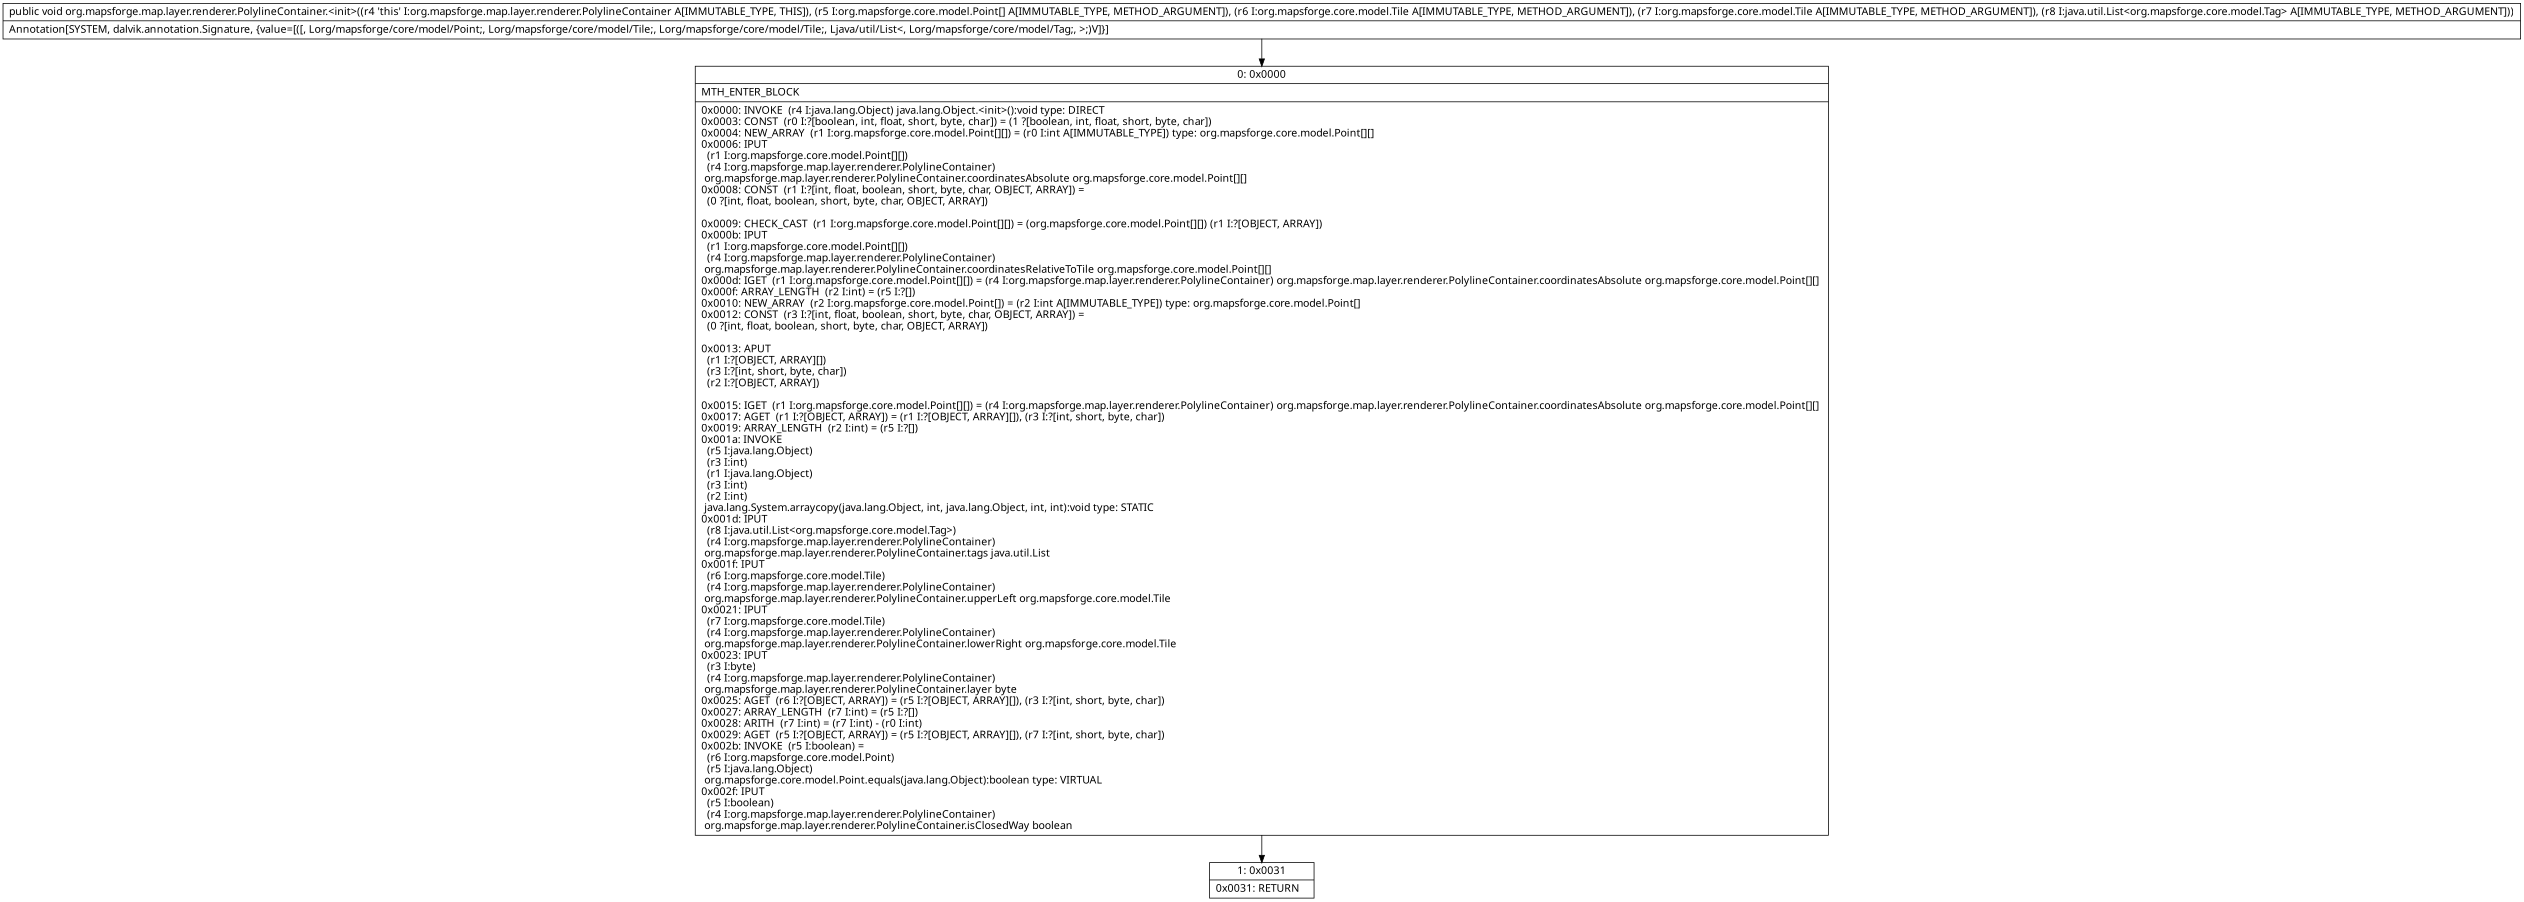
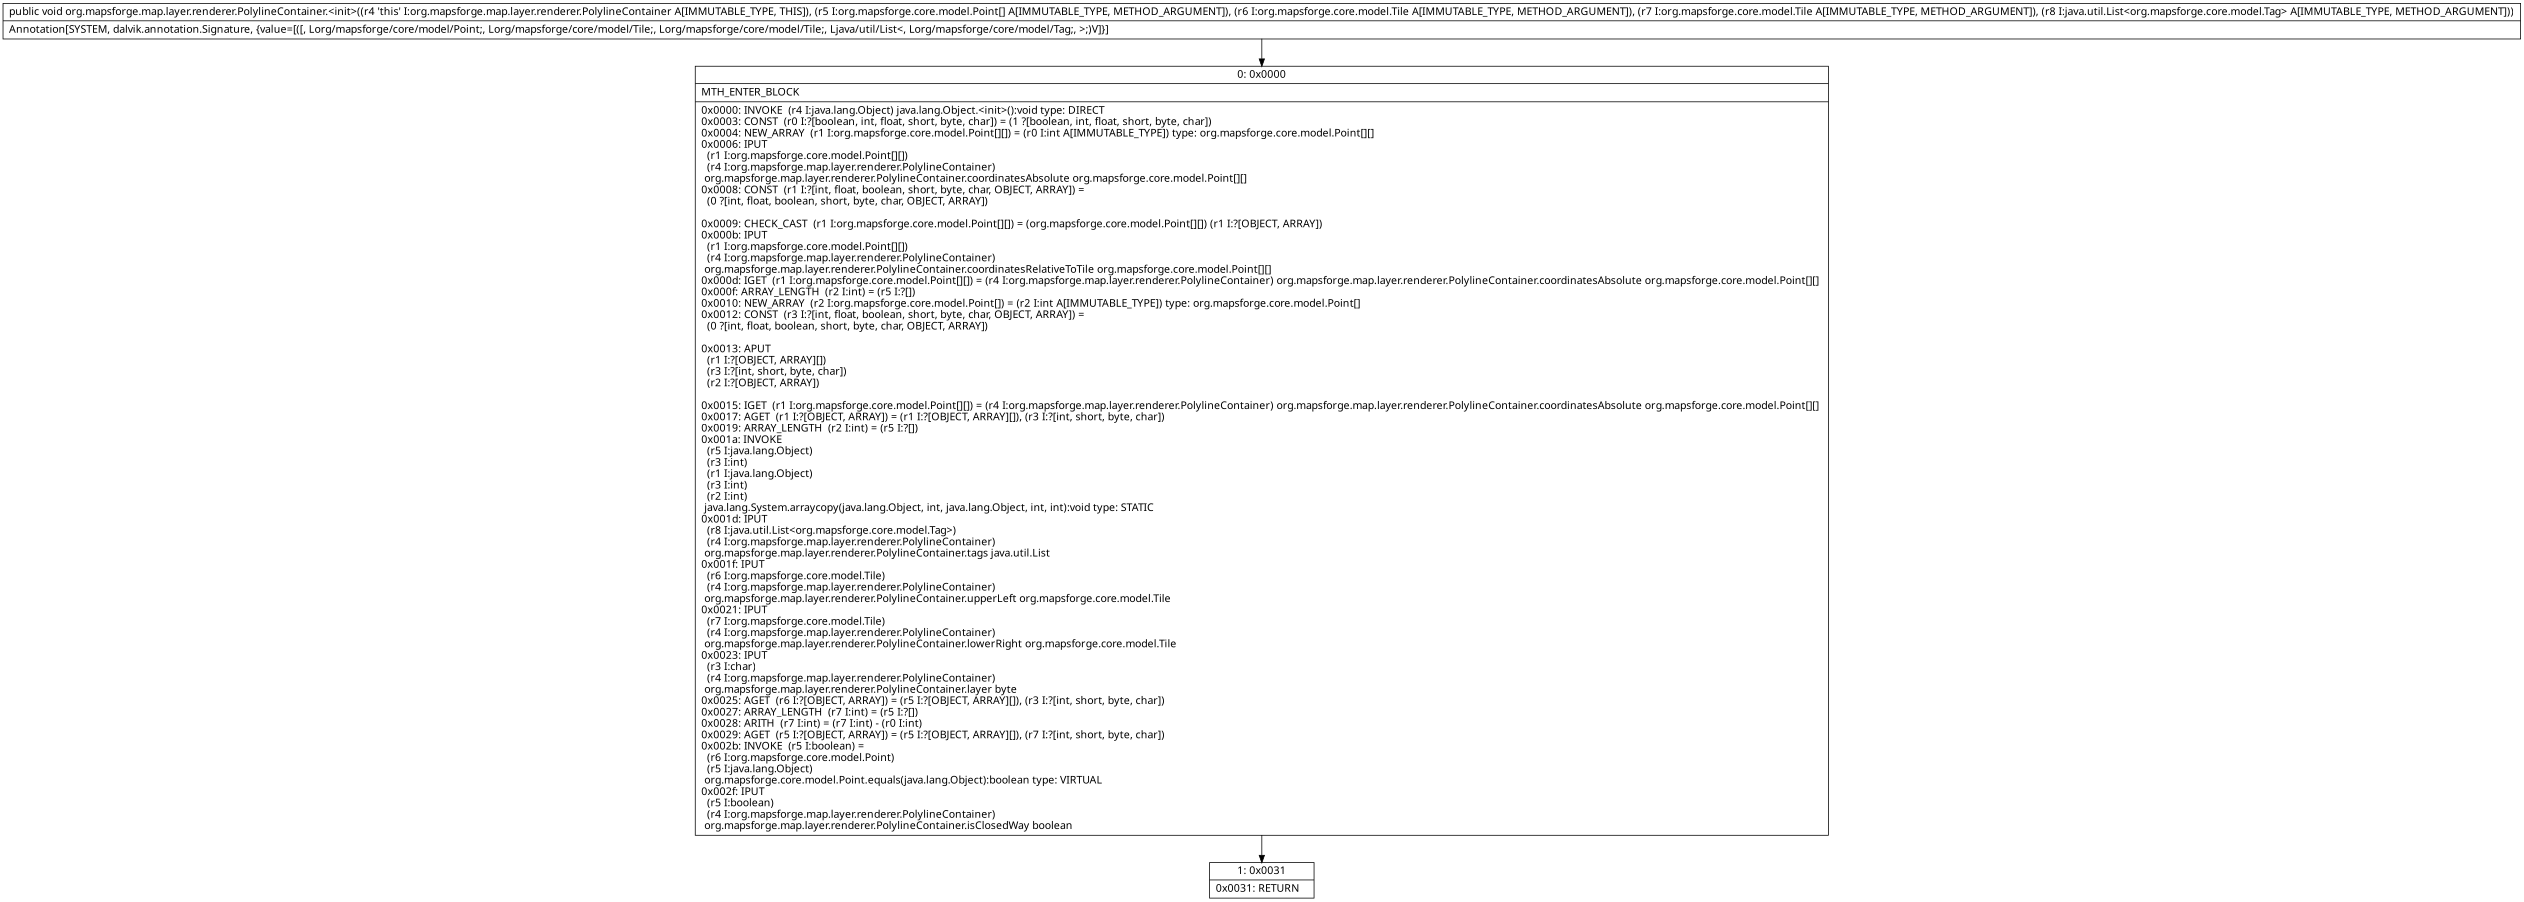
(729, 667) -> (729, 667)
